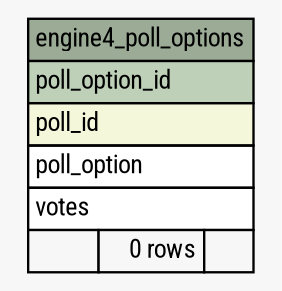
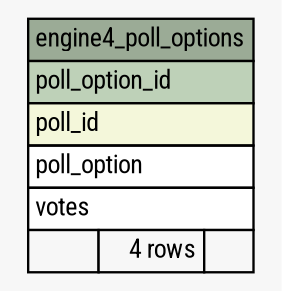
(163, 250) -> (163, 250)
